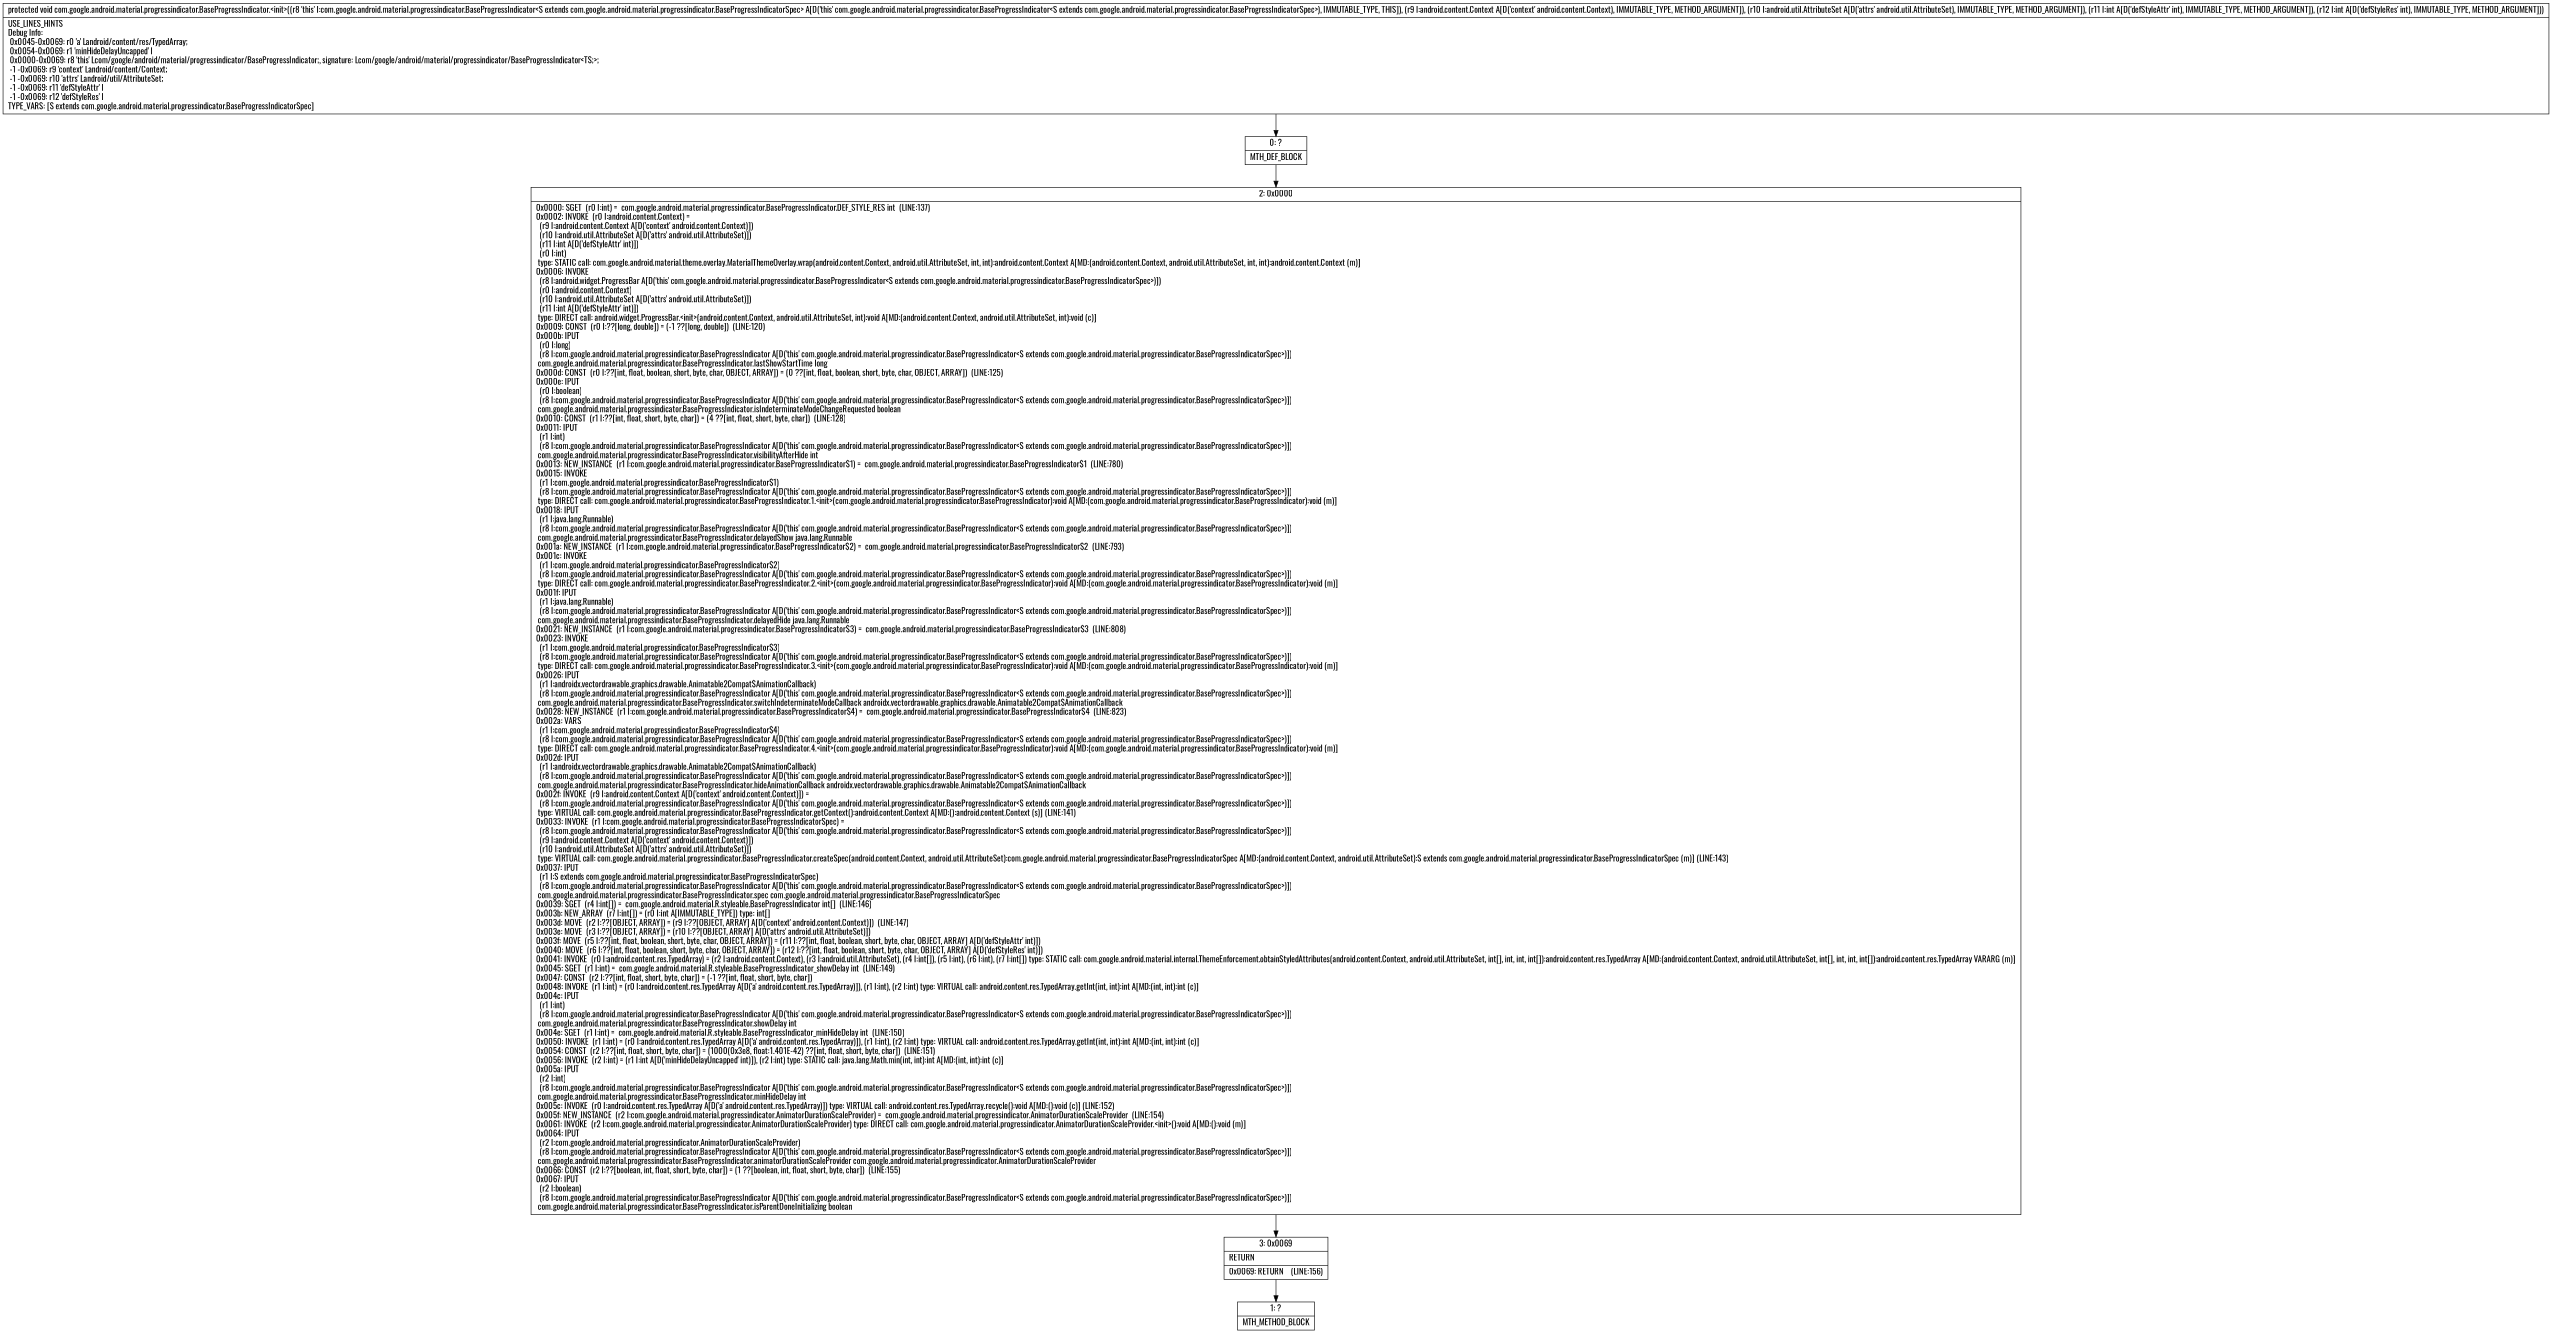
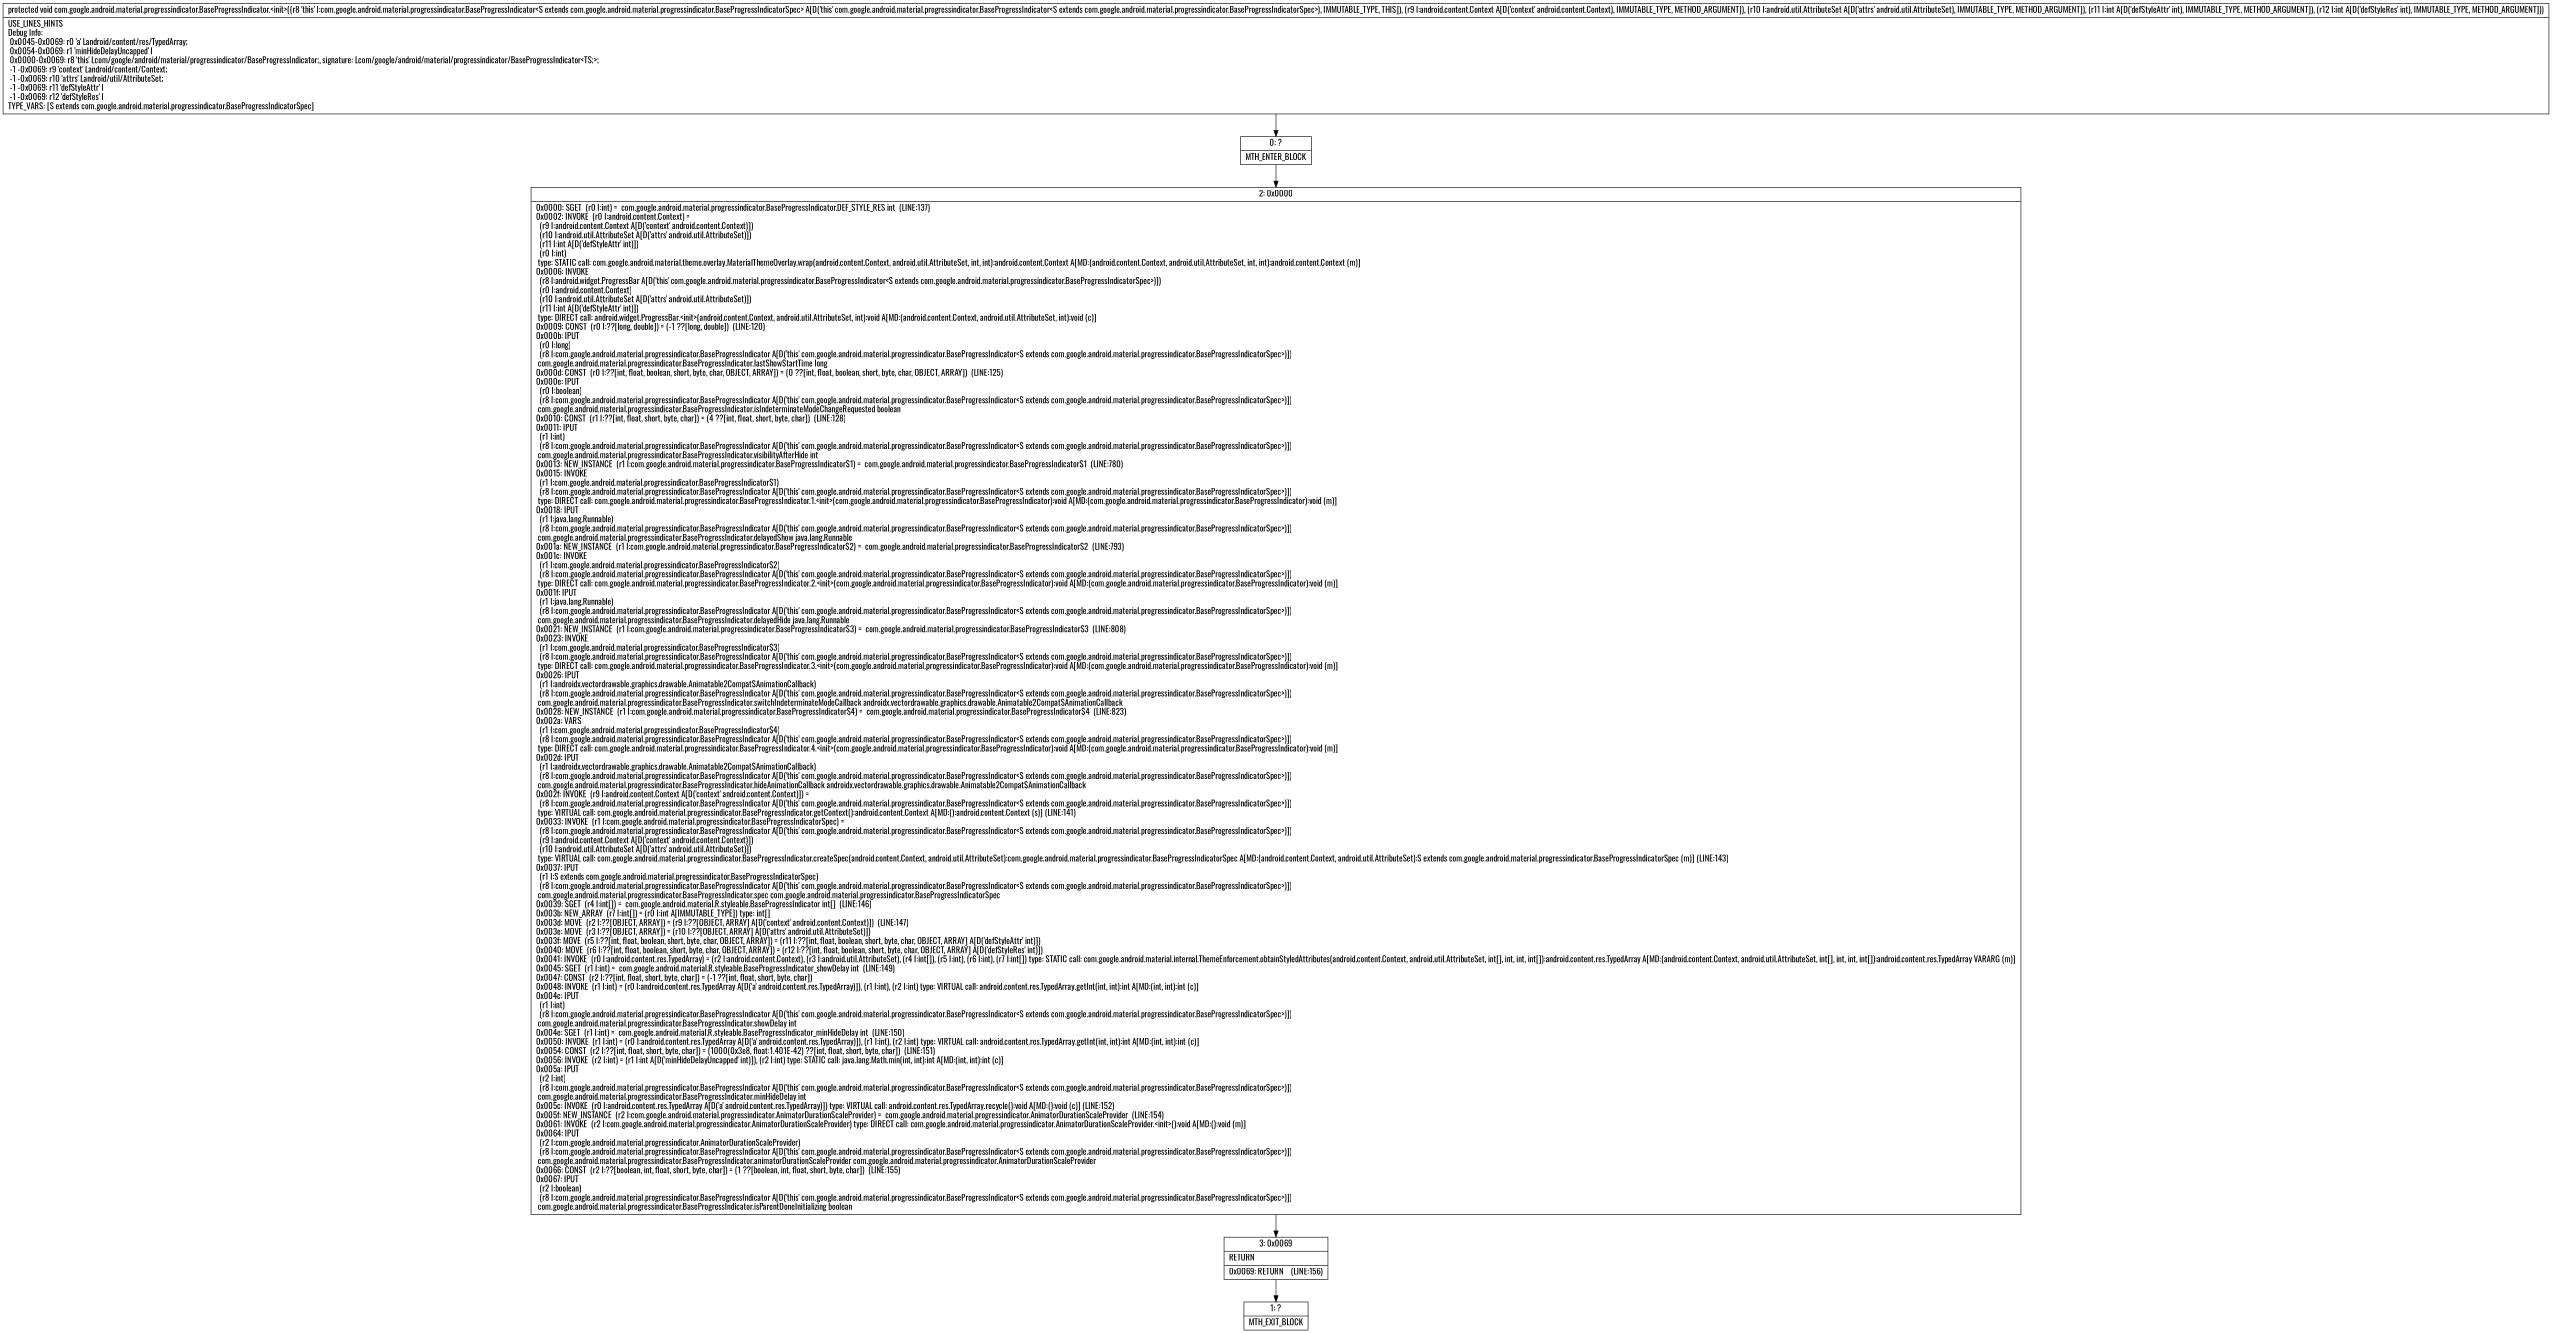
(1276, 157) -> (1276, 157)
(1276, 1323) -> (1276, 1323)
